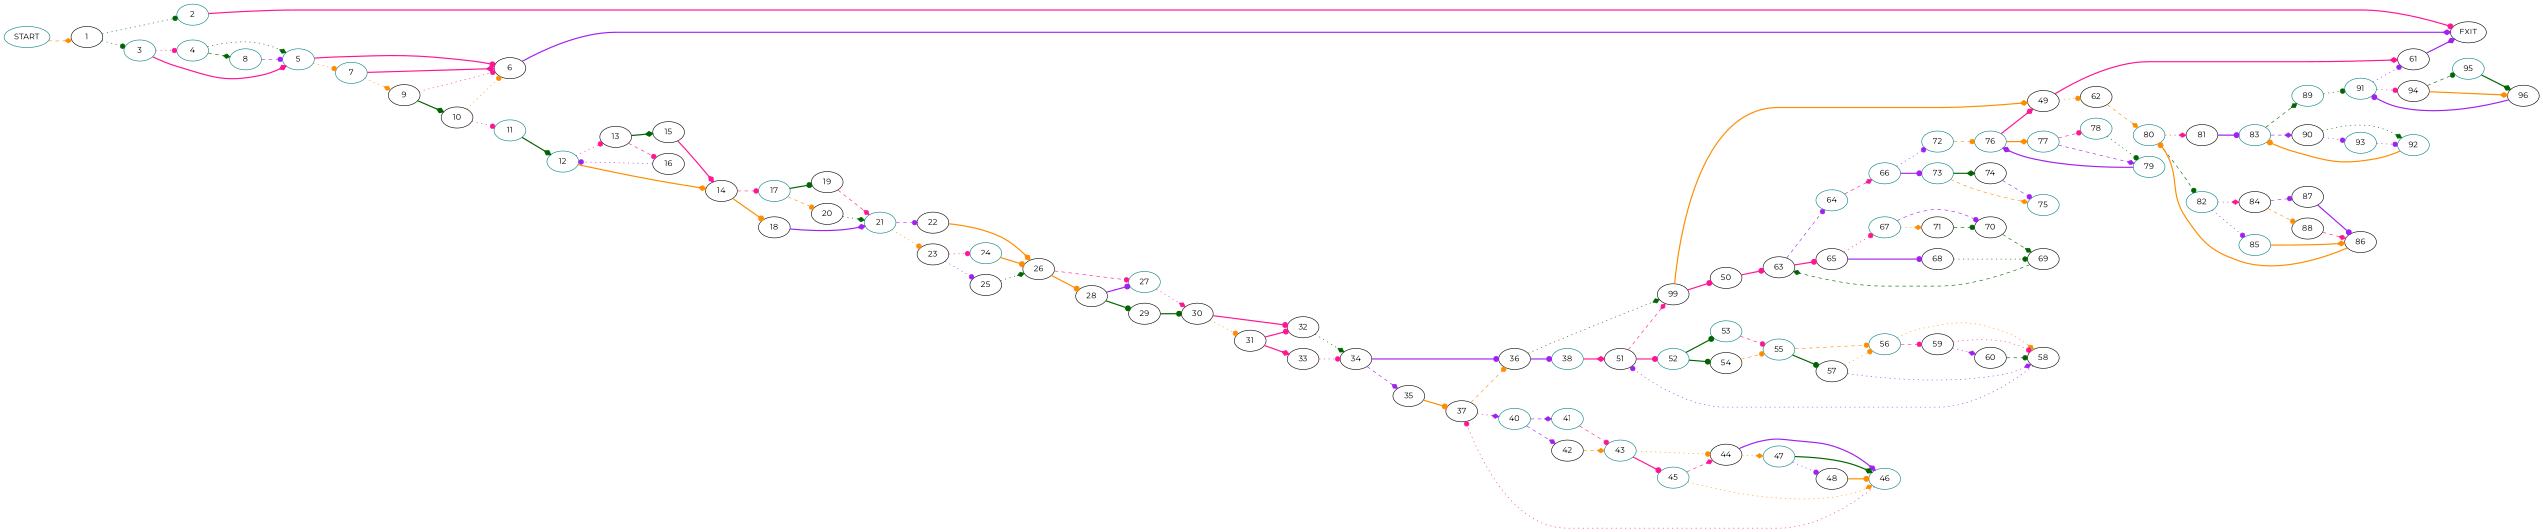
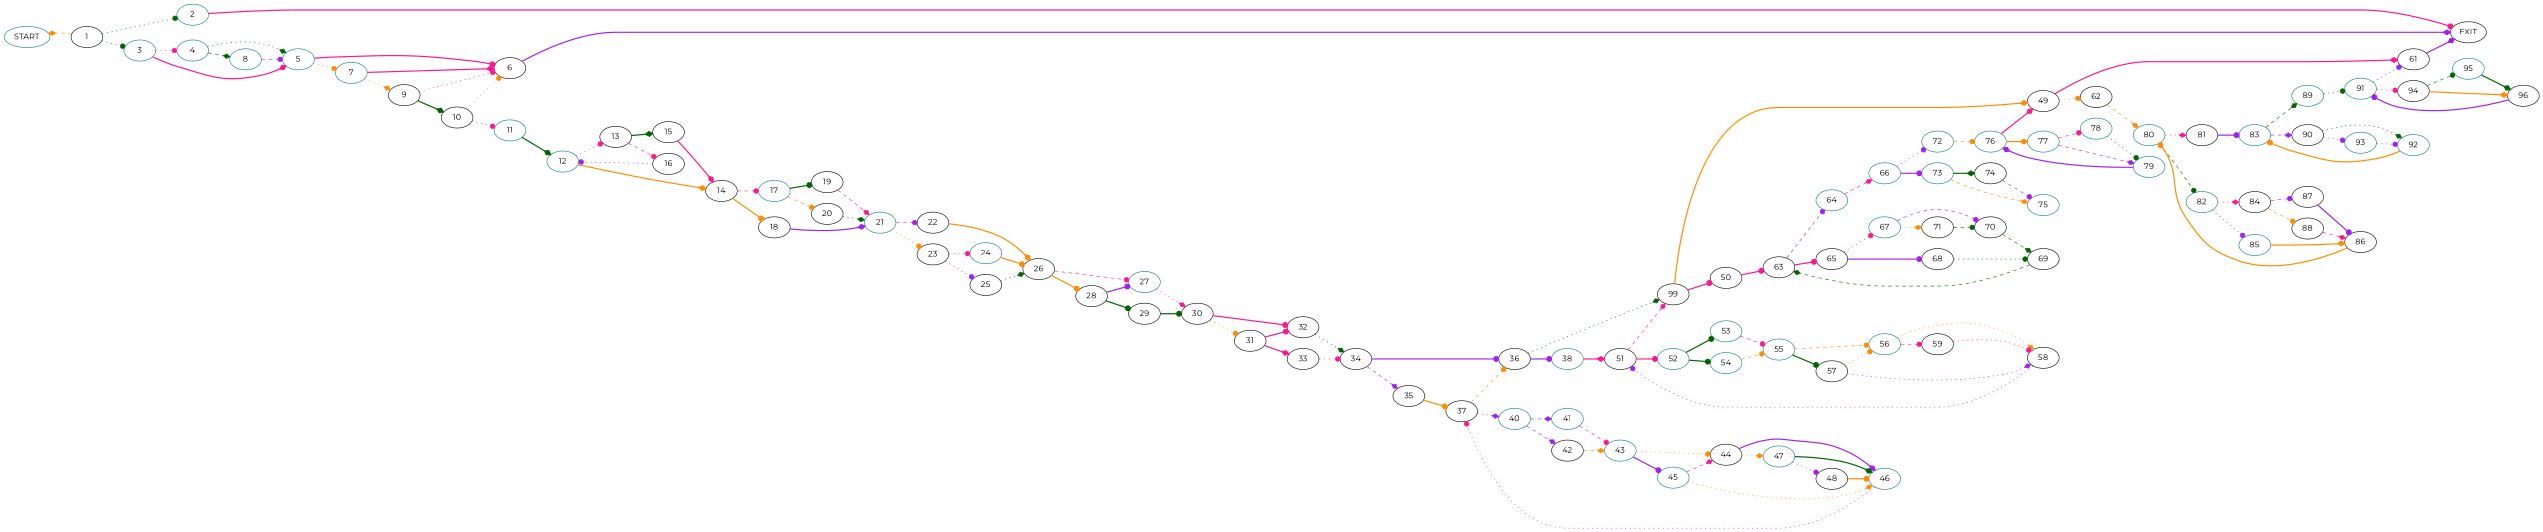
(57, 41) -> (64, 33)
(1990, 358) -> none
(1726, 363) -> (1726, 363)
(1645, 463) -> (1645, 463)
